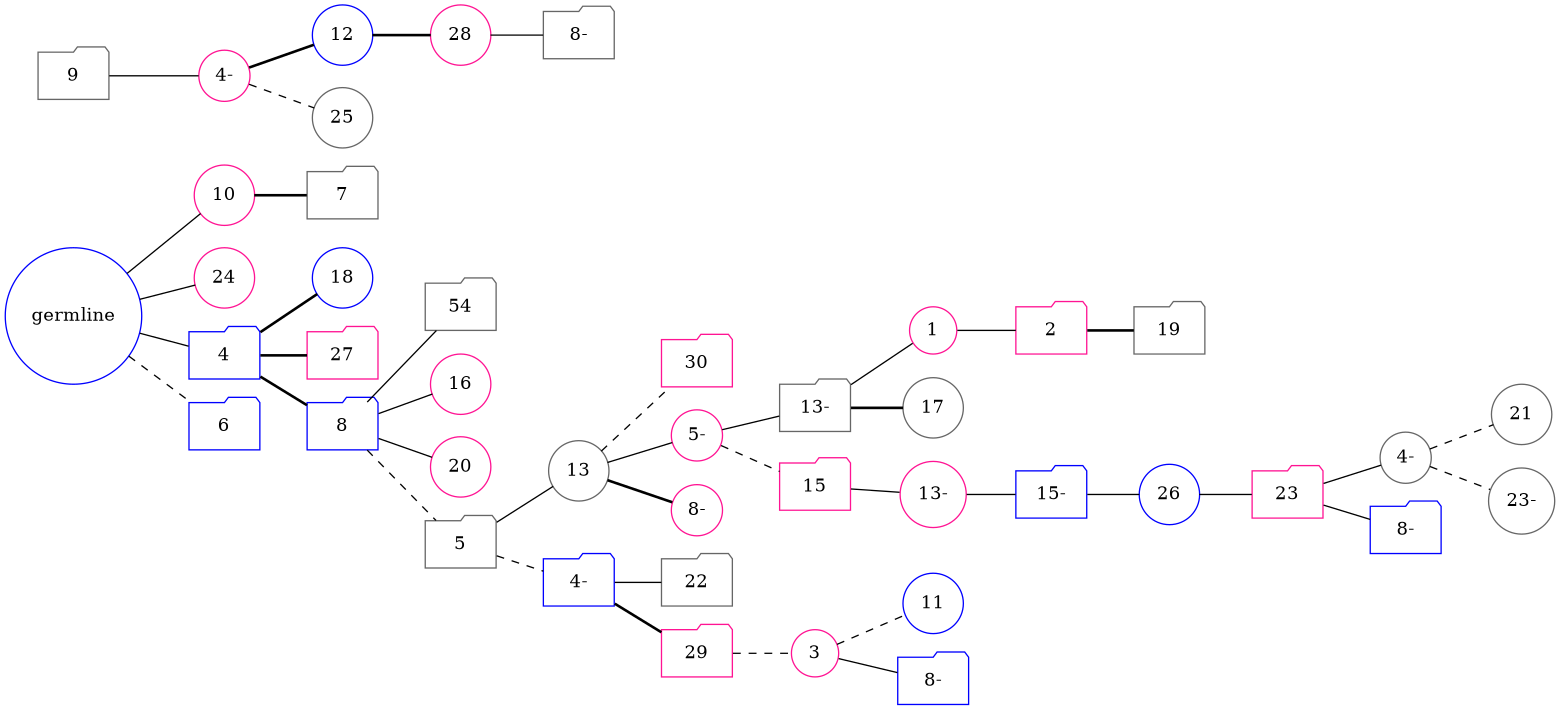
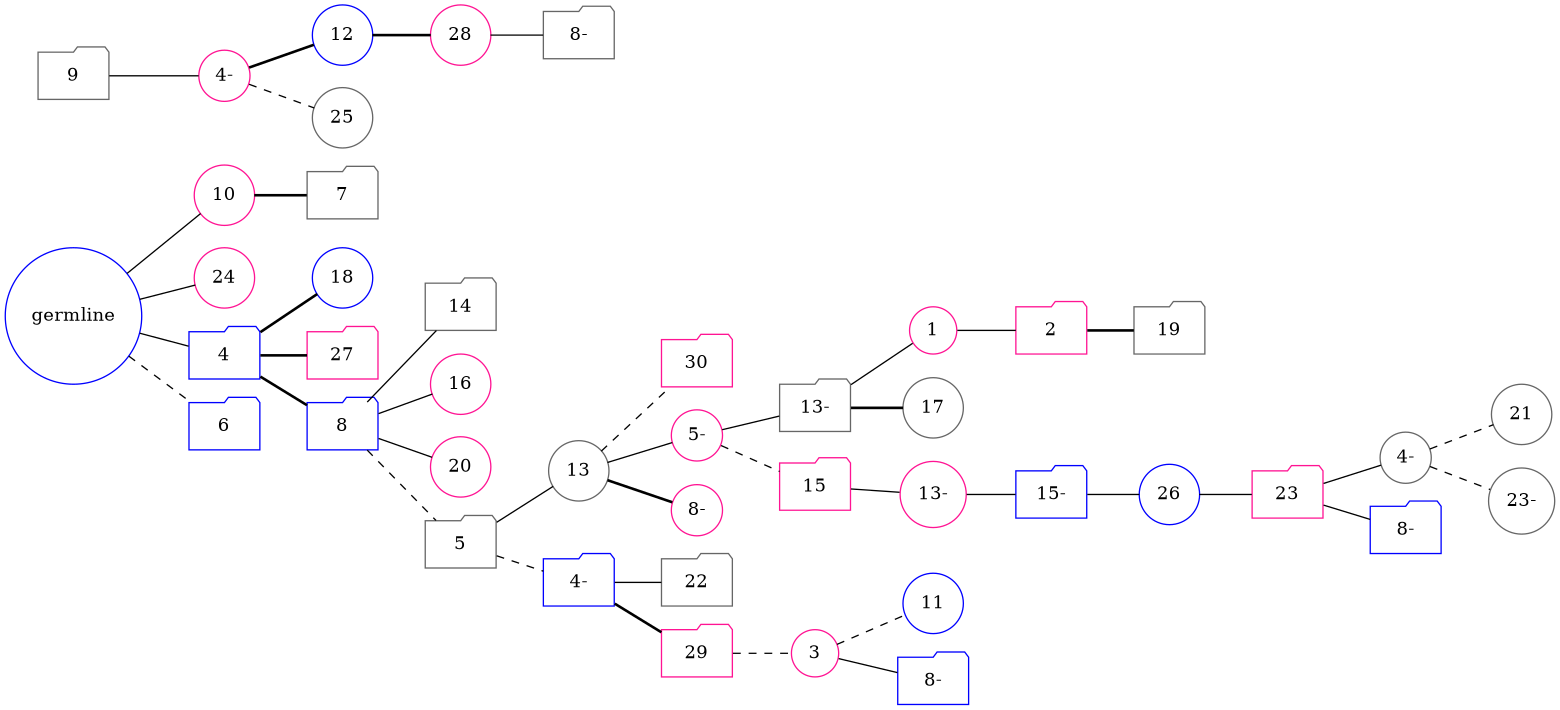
(461, 307) -> (461, 307)
